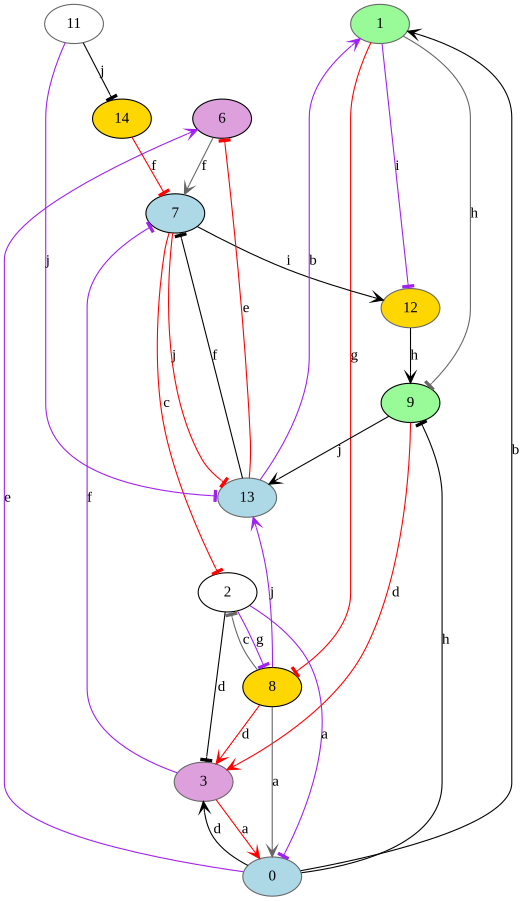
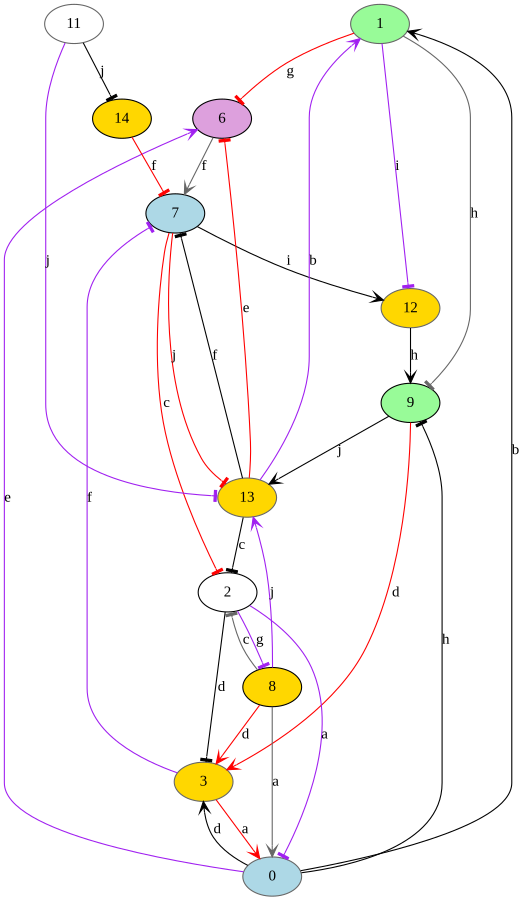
(351, 364) -> (294, 59)
(247, 498) -> (247, 498)
none -> (238, 542)
(204, 782) -> (204, 782)
